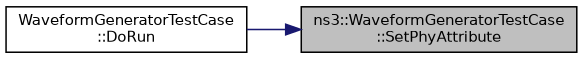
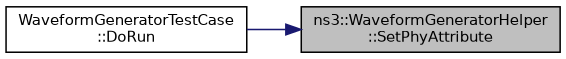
(439, 30) -> (431, 30)
